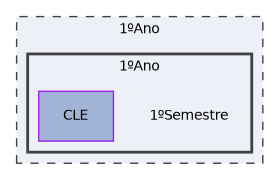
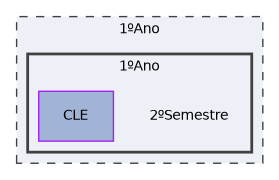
(190, 116) -> (190, 116)
